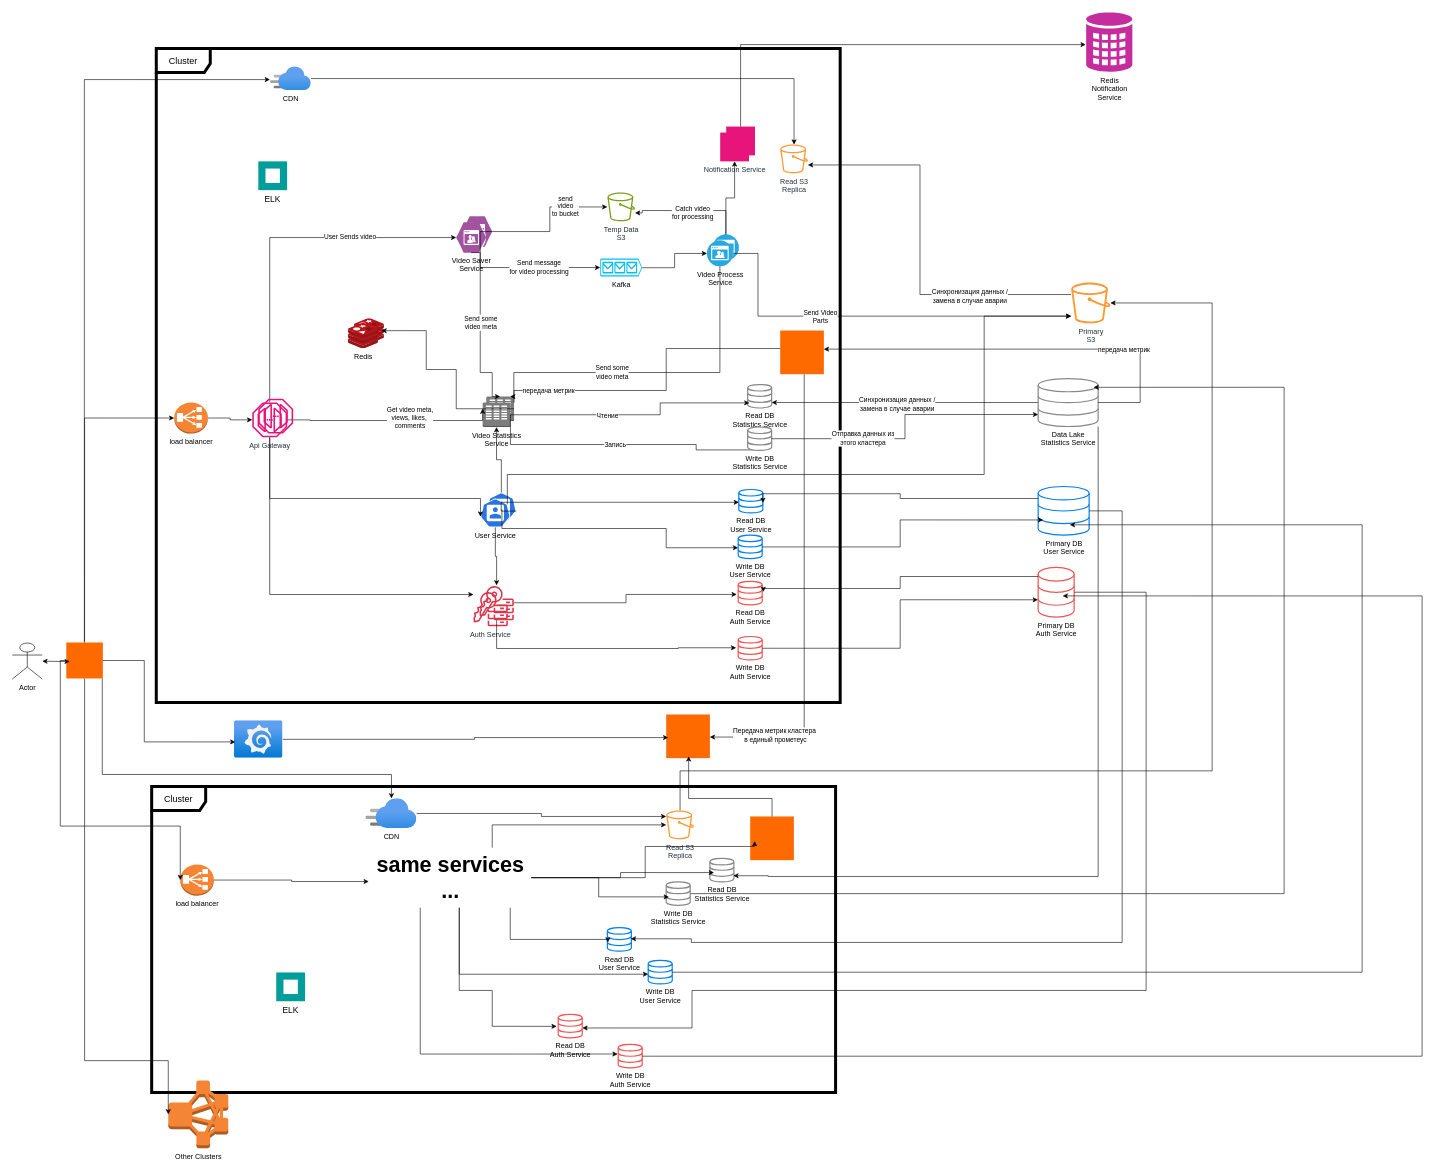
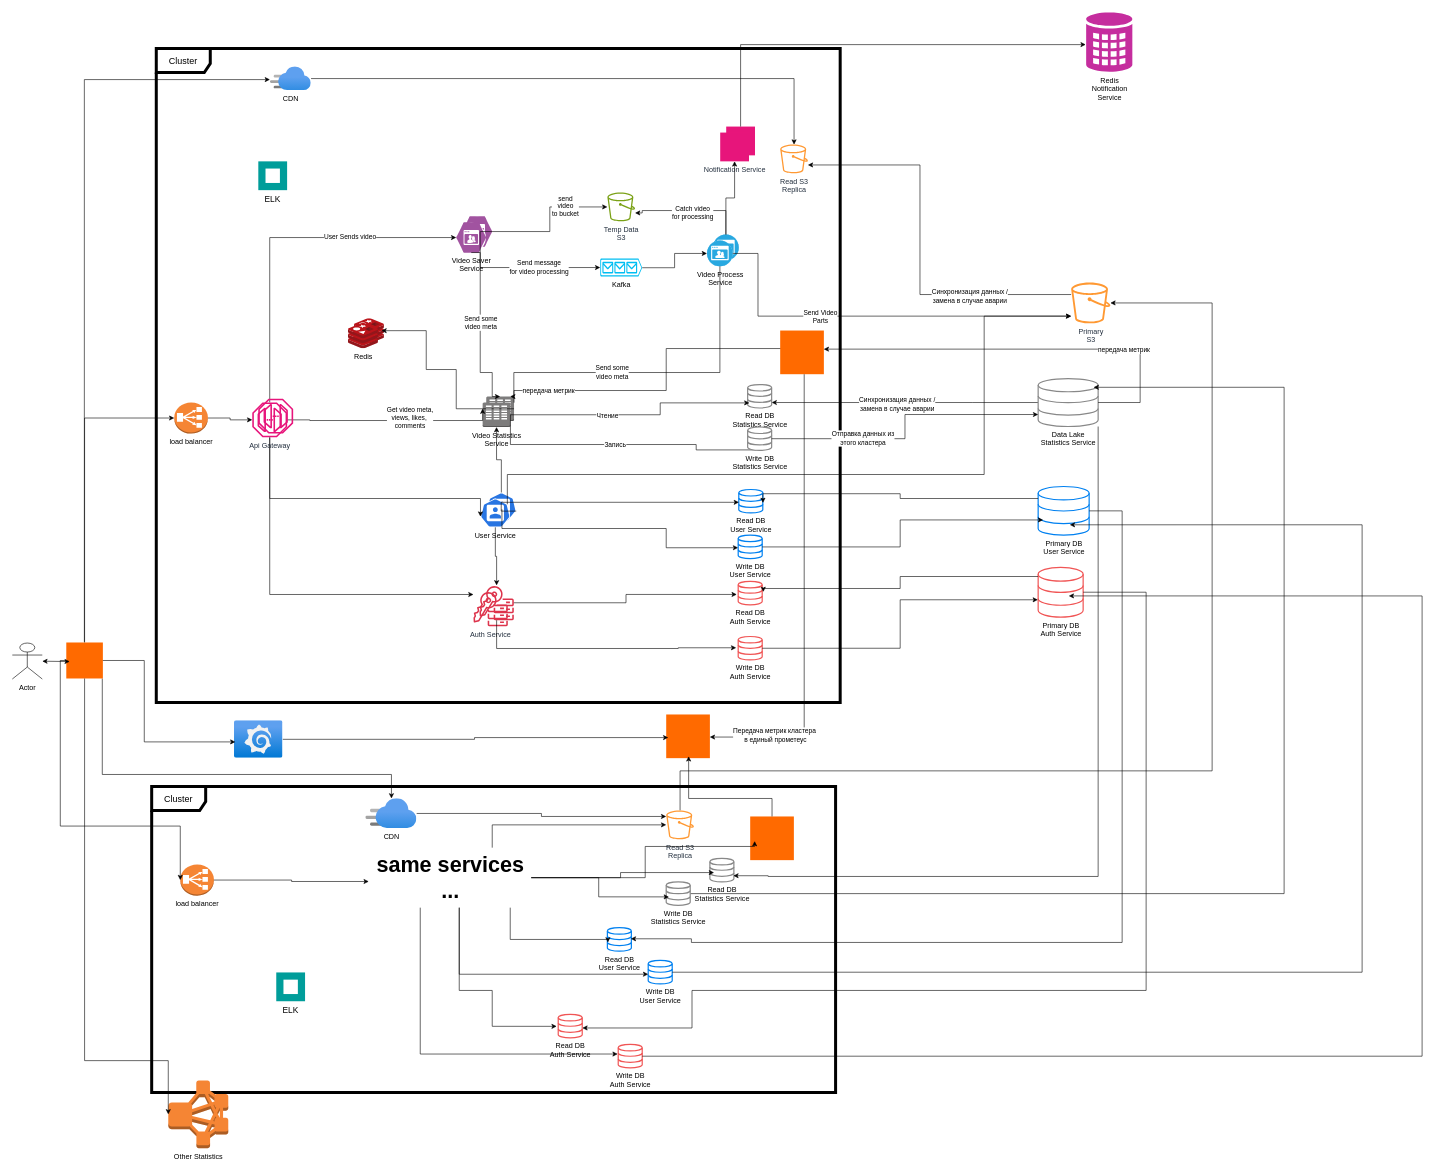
(1056, 592) -> (1061, 592)
(199, 1157) -> (199, 1157)
